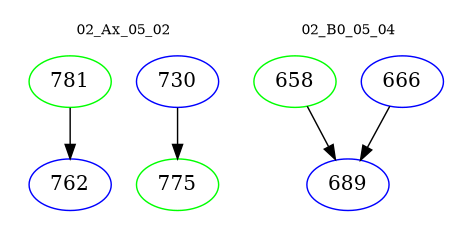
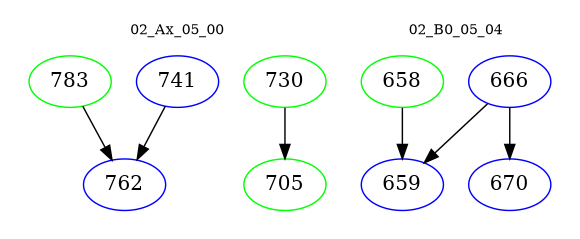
(124, 31) -> (178, 31)
(70, 82) -> (70, 82)
none -> (178, 82)
(178, 82) -> (285, 82)
(178, 185) -> (285, 185)
(348, 185) -> (402, 185)
none -> (510, 185)
